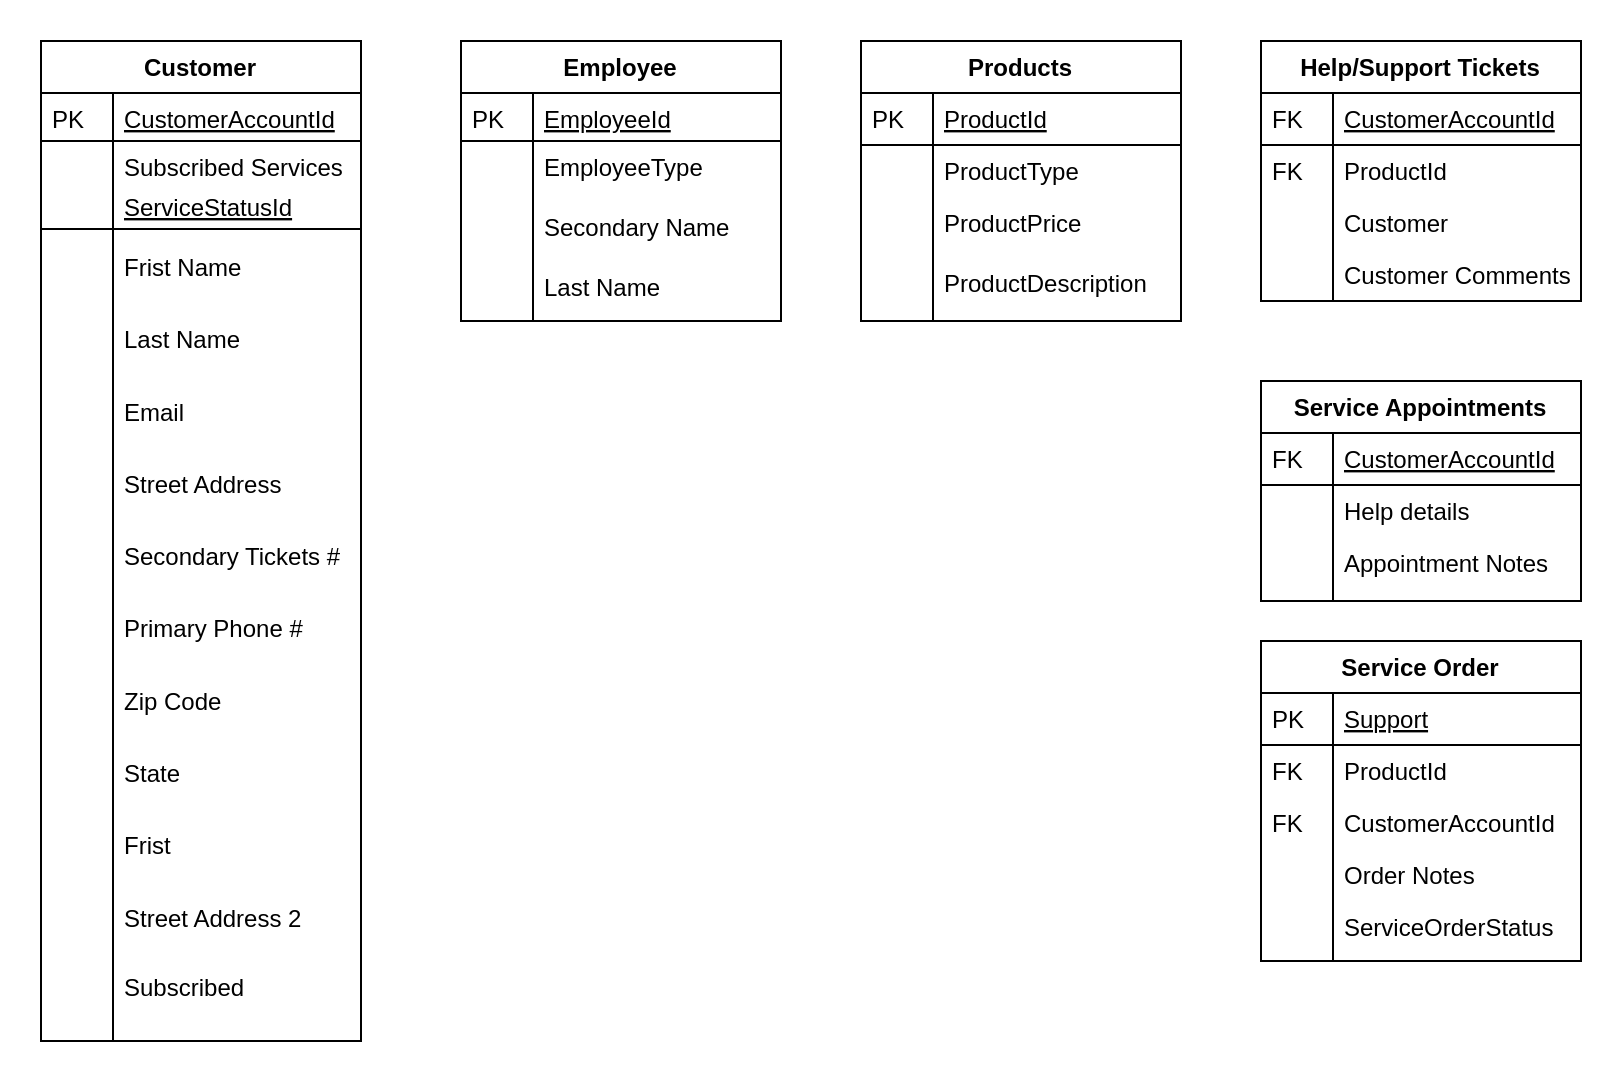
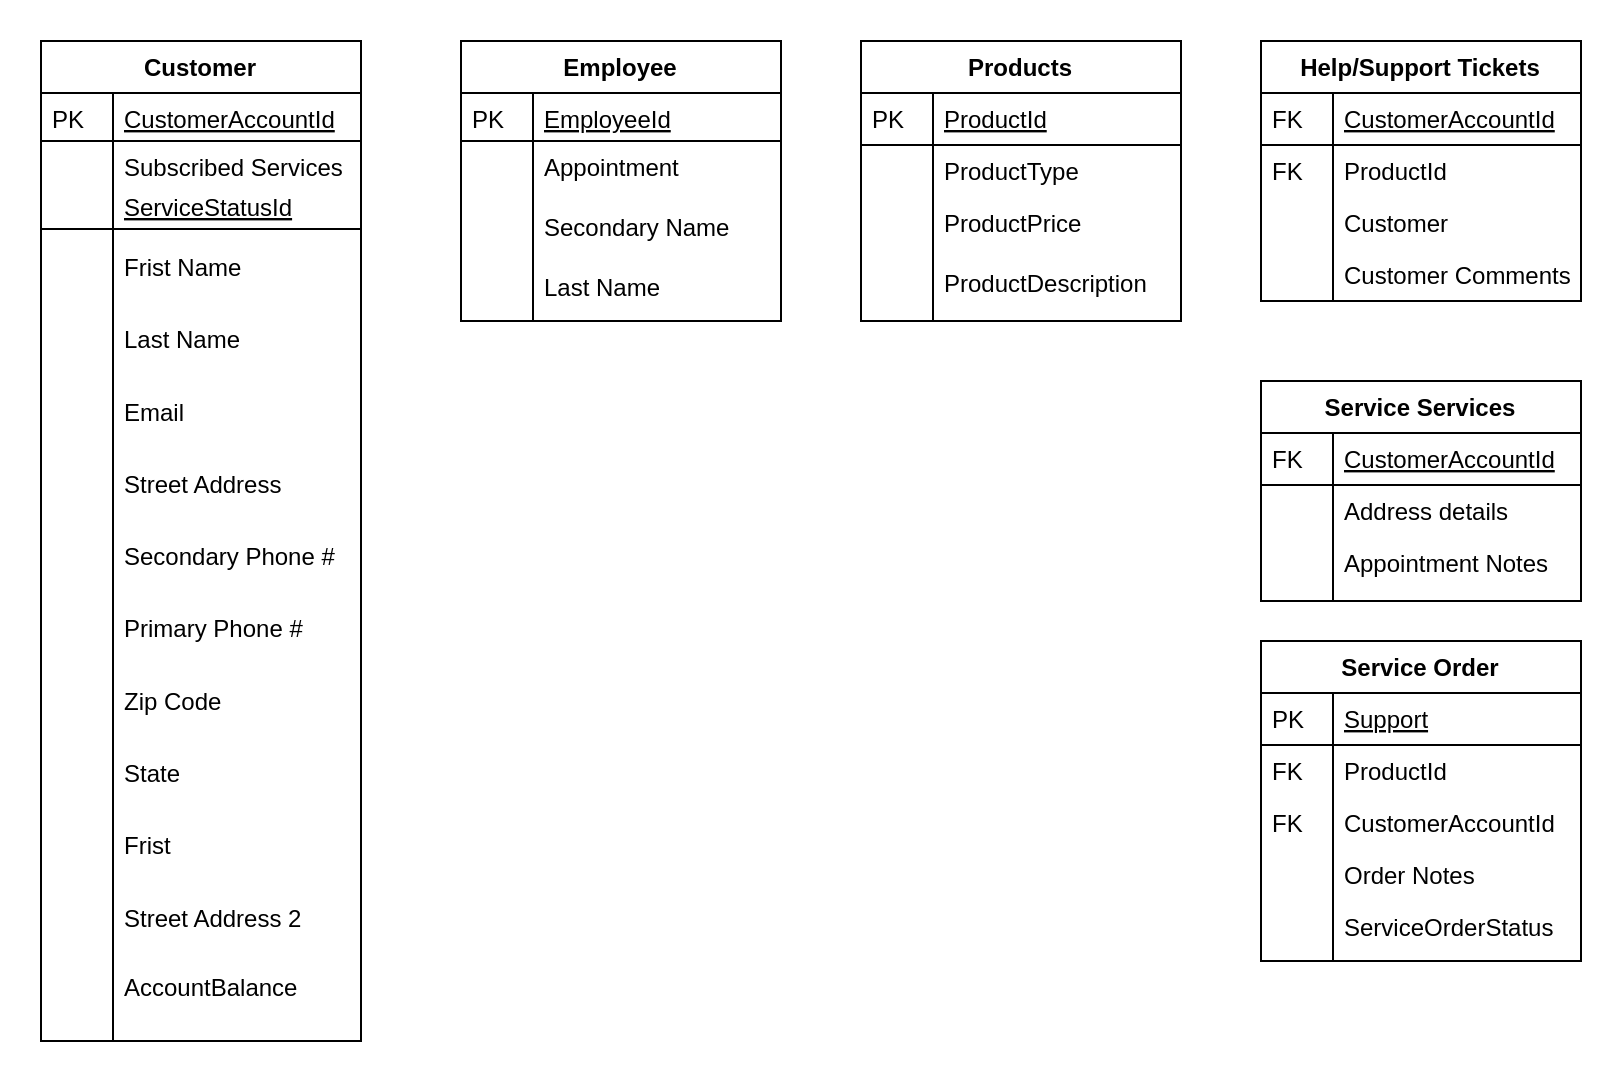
(622, 168) -> (615, 168)
(1420, 408) -> (1420, 408)
(1412, 512) -> (1435, 512)
(242, 557) -> (232, 557)
(188, 988) -> (215, 988)
